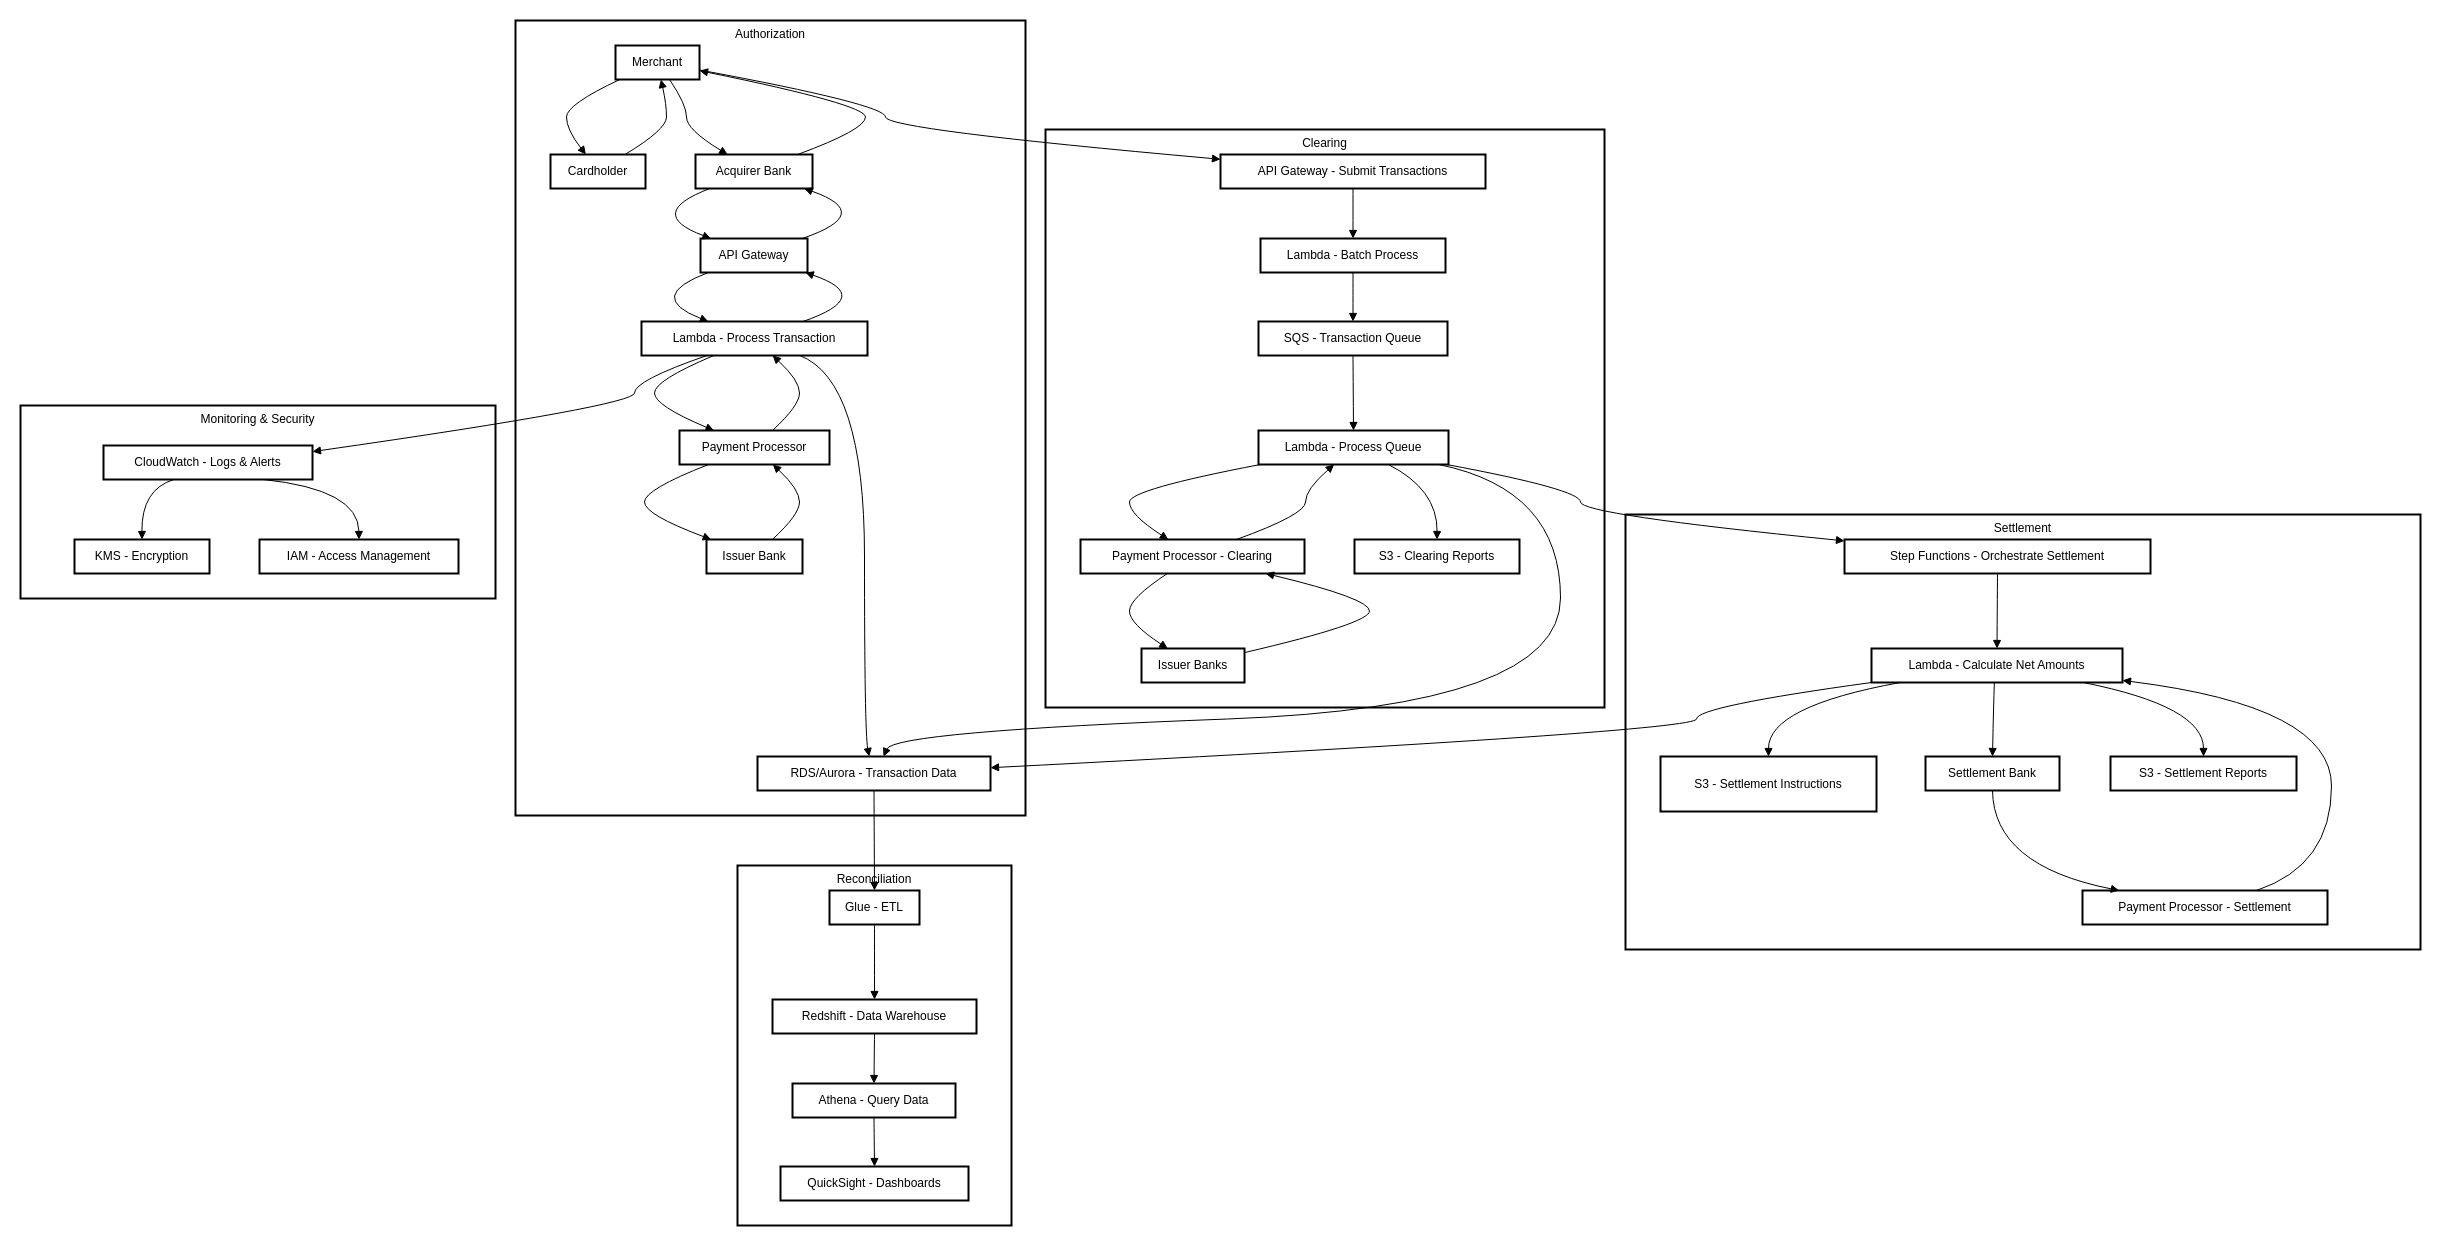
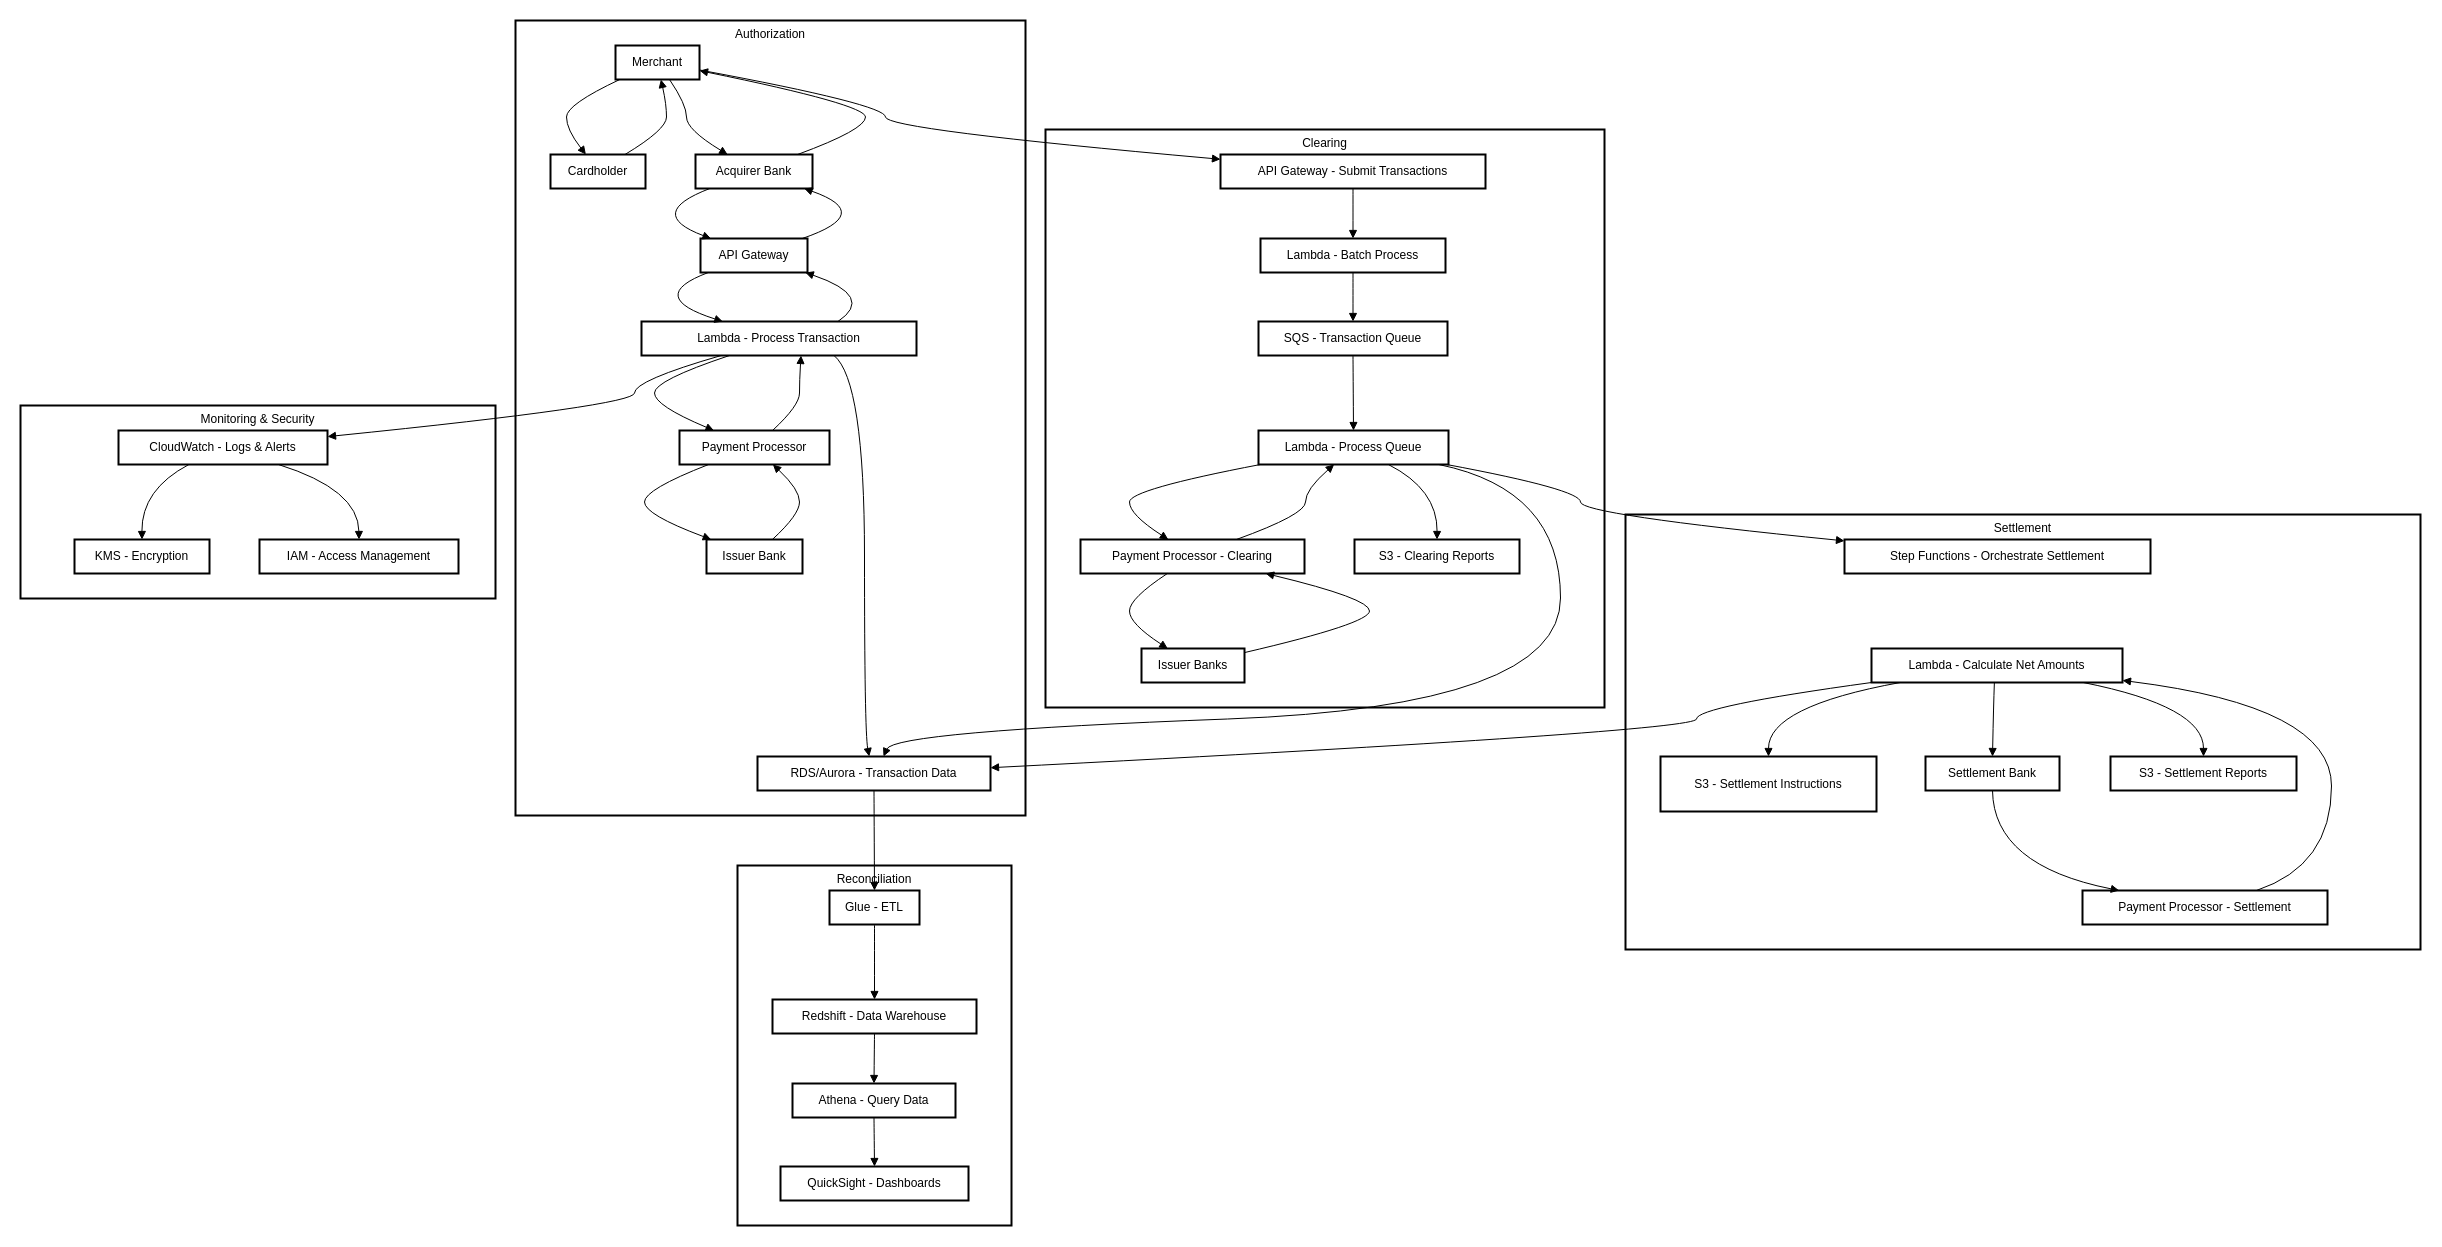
(755, 339) -> (779, 339)
(208, 463) -> (223, 448)
(1997, 607) -> none
